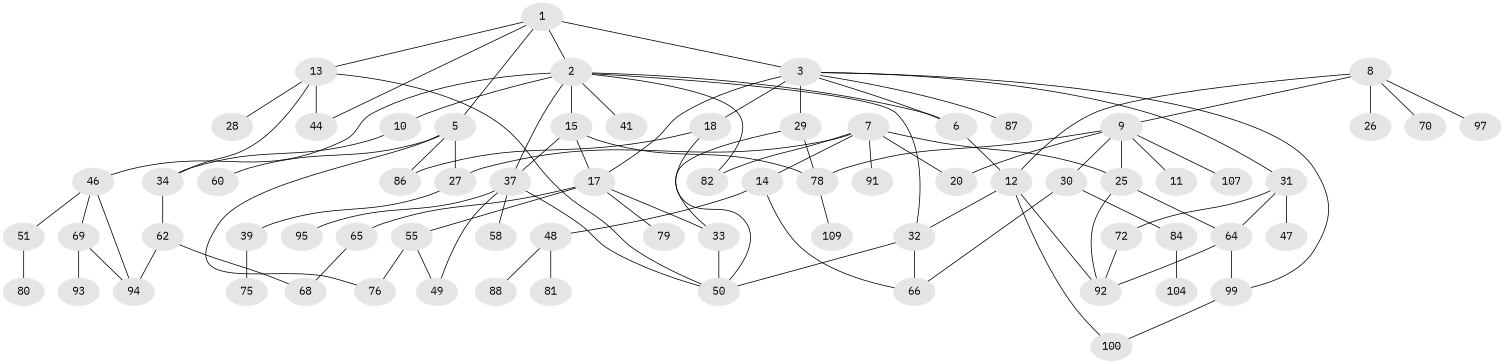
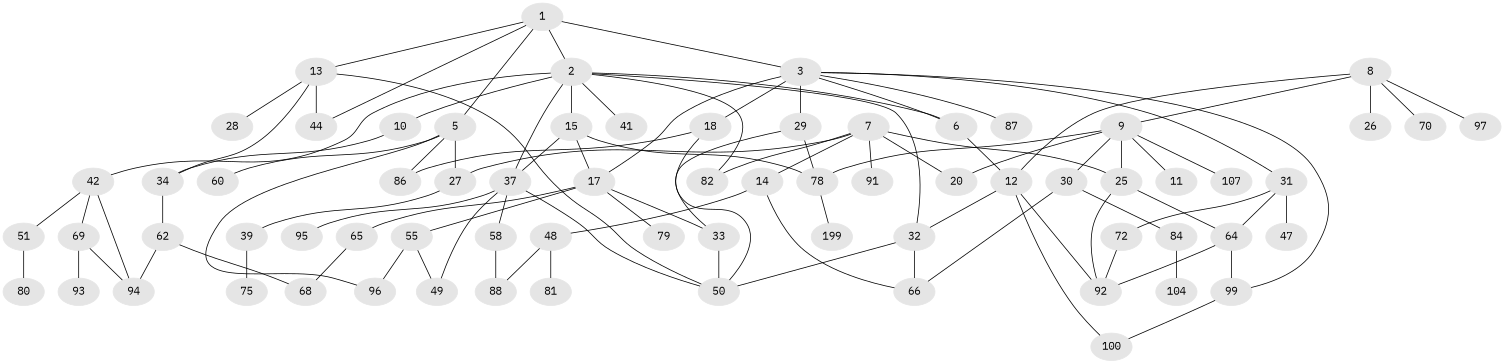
(93, 182) -> (93, 182)
(832, 237) -> (832, 237)
none -> (496, 264)
(375, 292) -> (375, 292)
